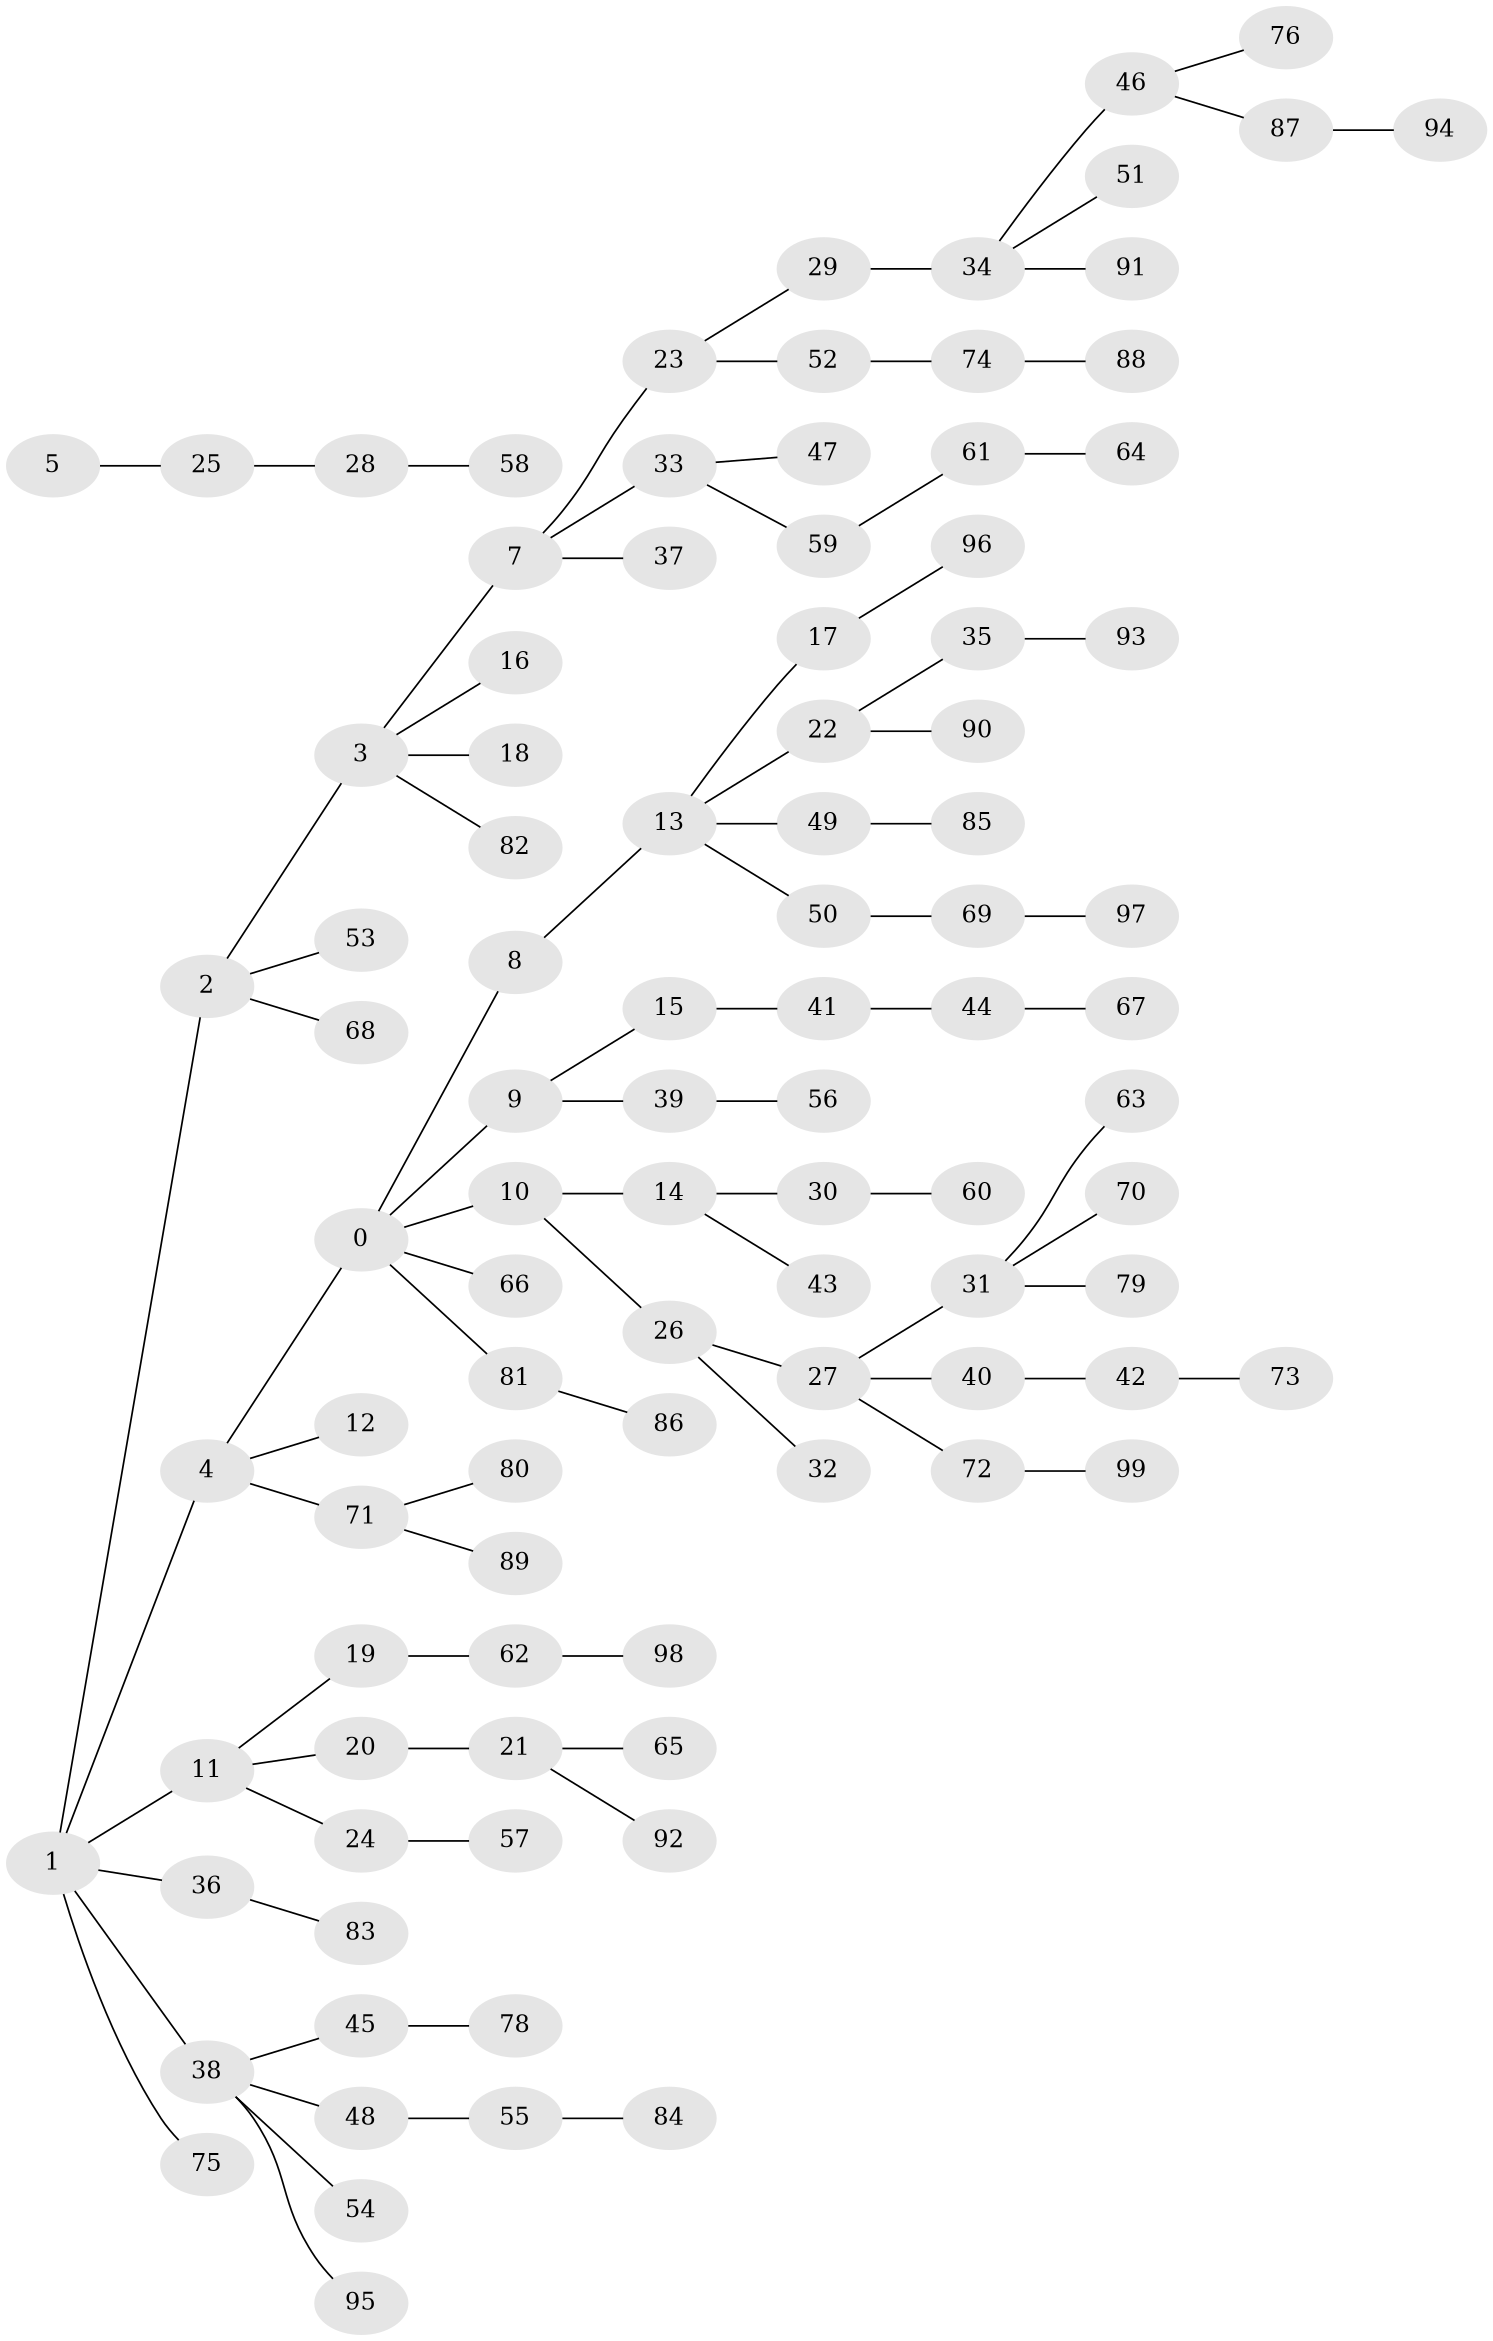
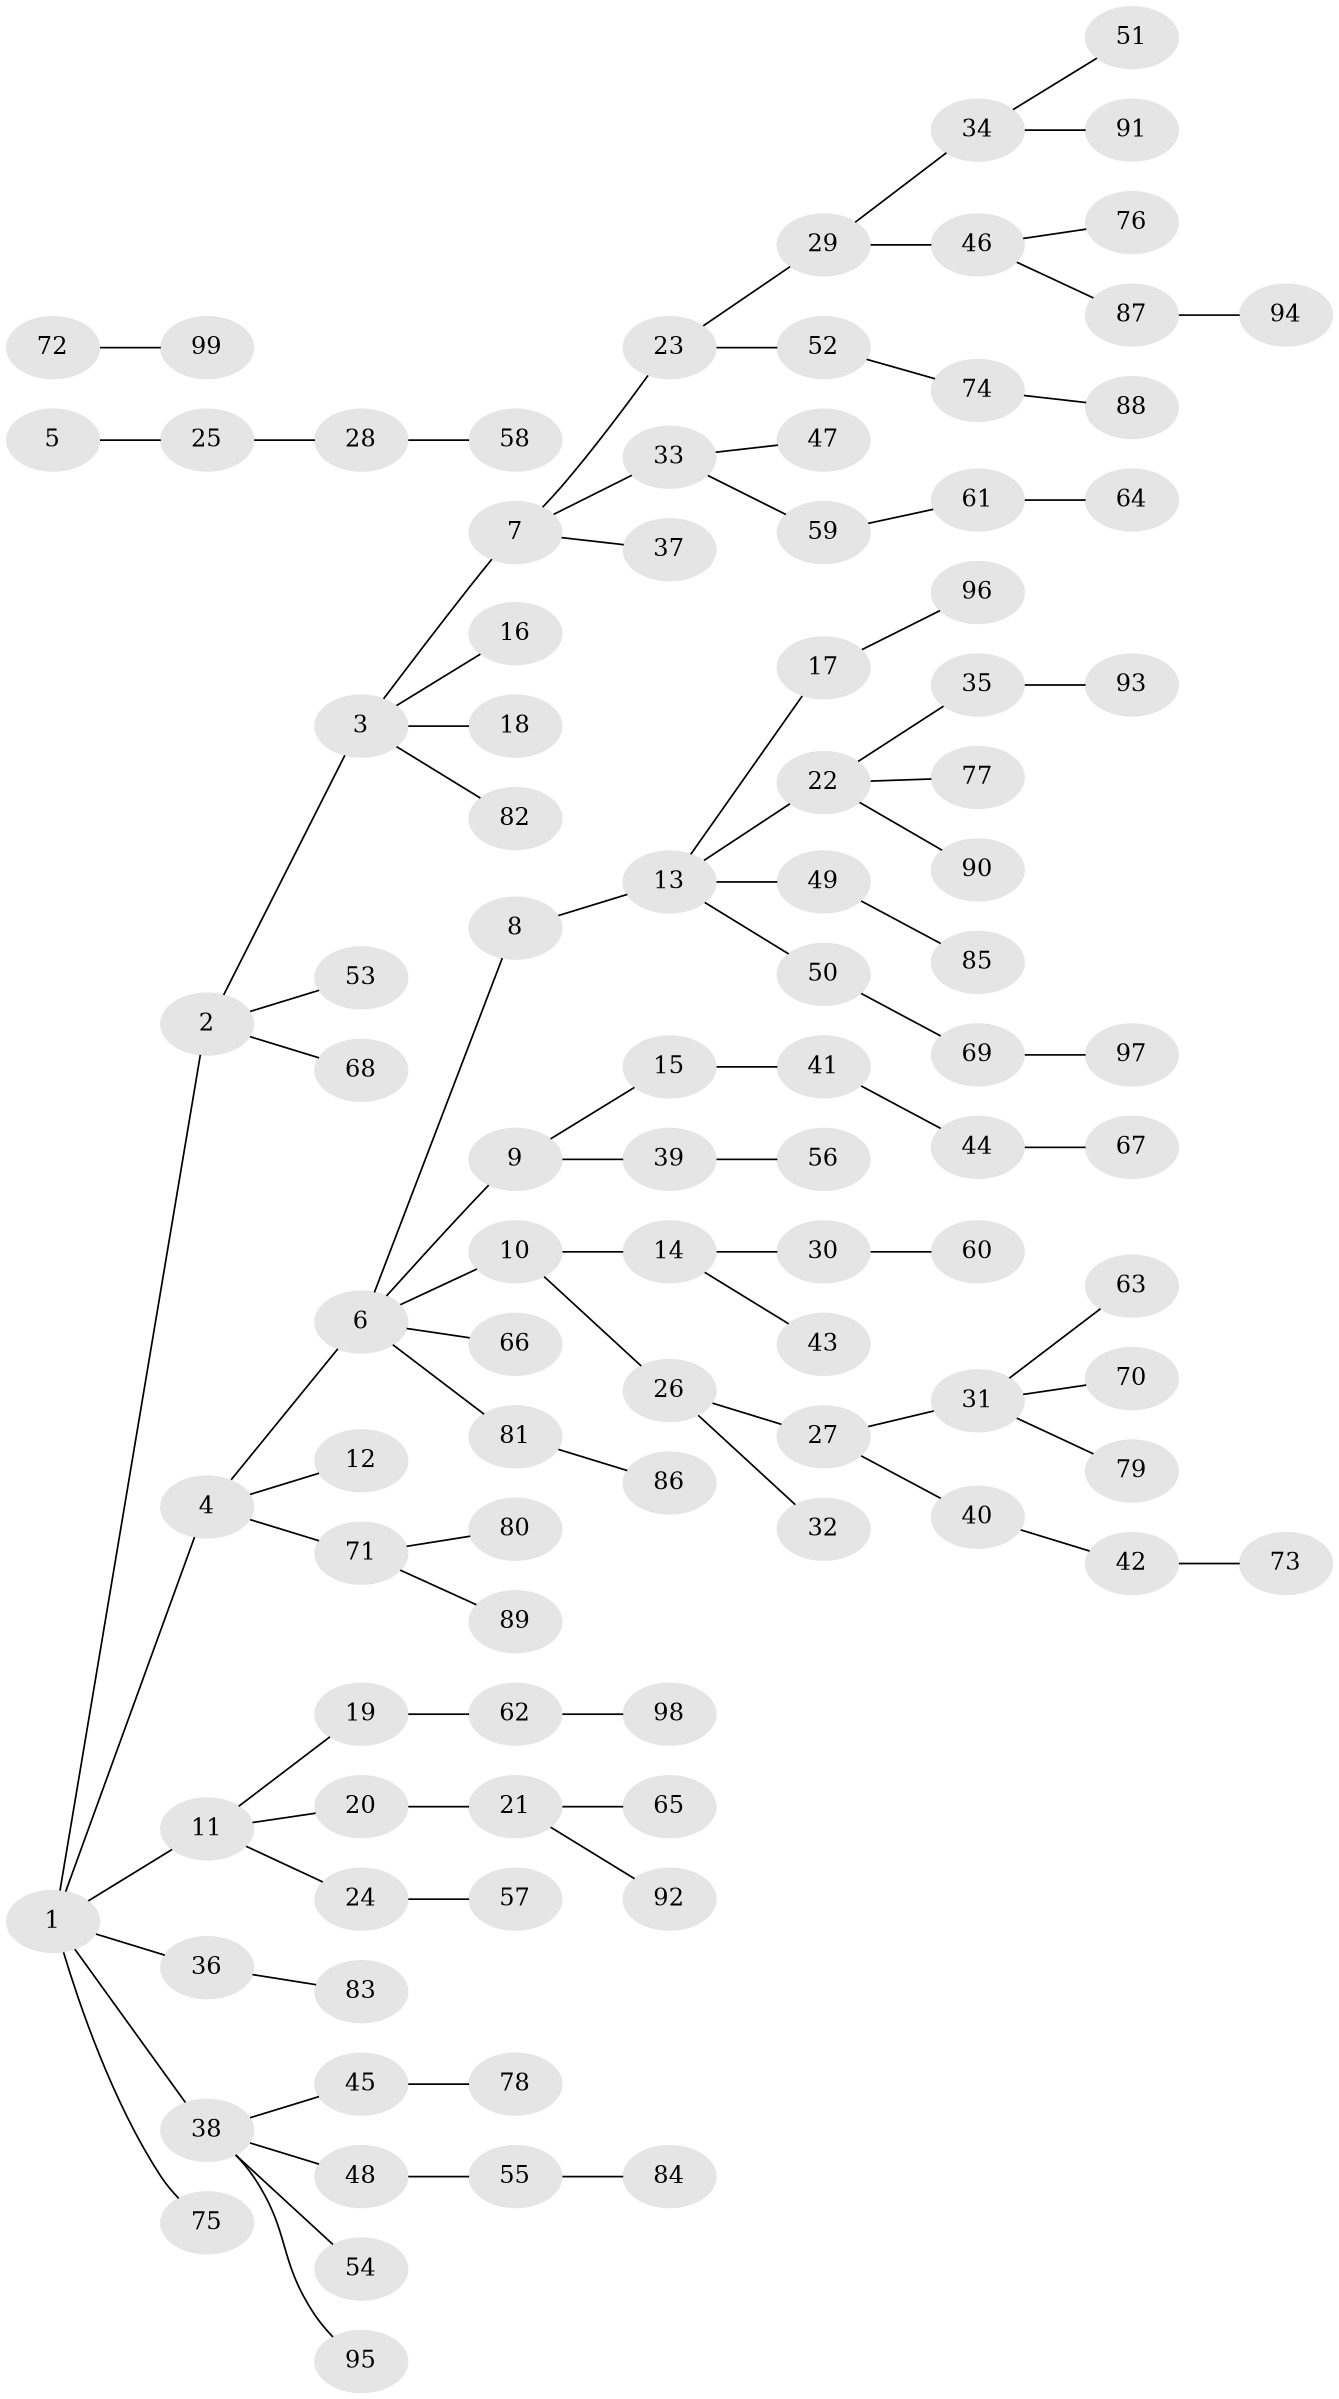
(1050, 174) -> (901, 245)
none -> (978, 777)
(361, 1240) -> (361, 1322)
(901, 1425) -> none
